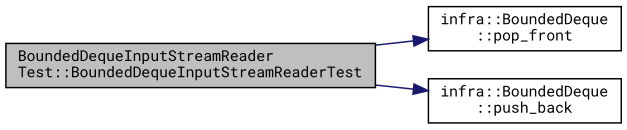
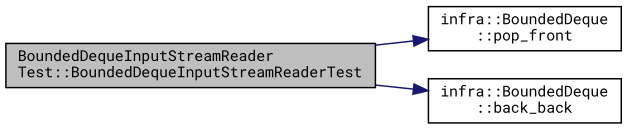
(525, 101) -> (525, 101)
